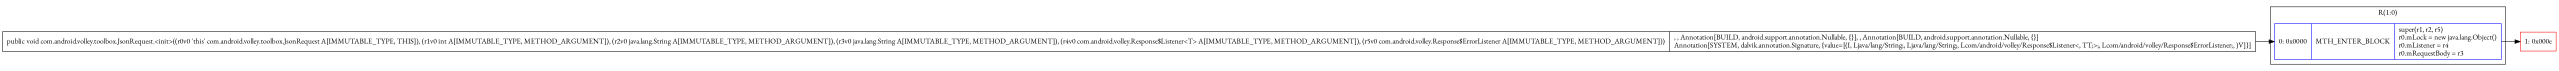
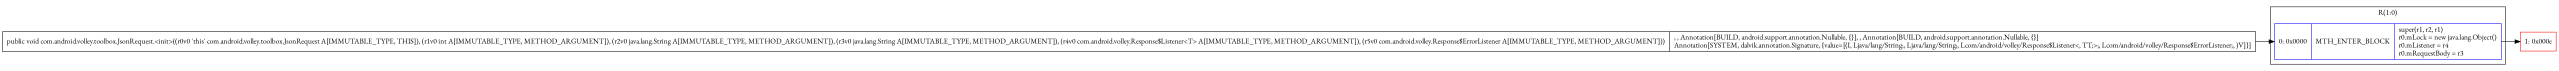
(2421, 29) -> (2421, 29)
